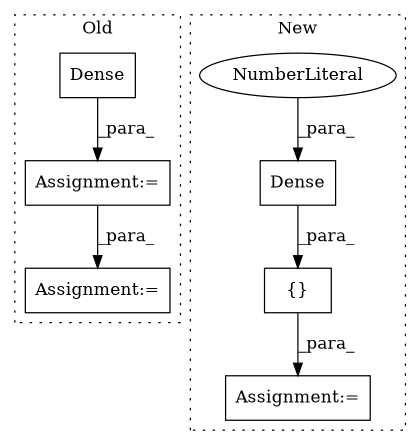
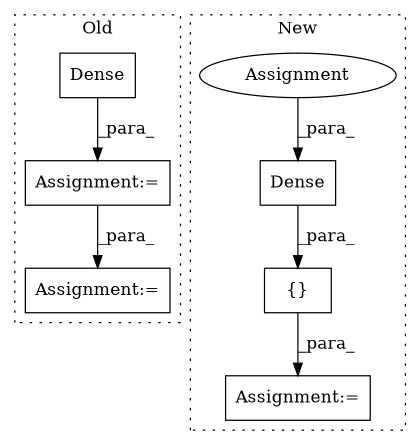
(298, 75) -> (298, 75)
